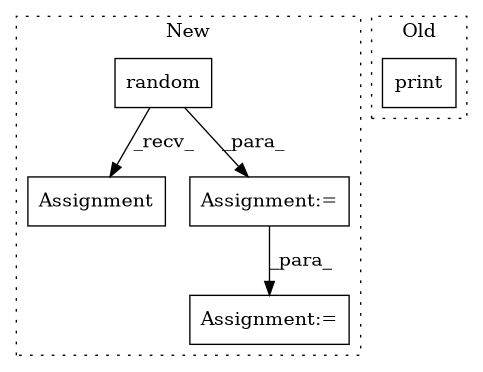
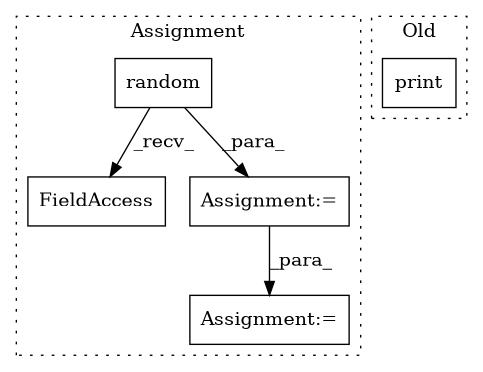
(189, 32) -> (189, 32)
(97, 201) -> (97, 201)
